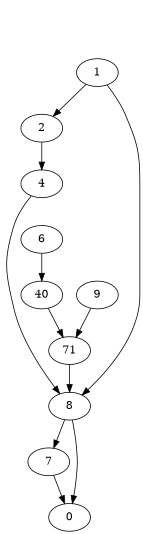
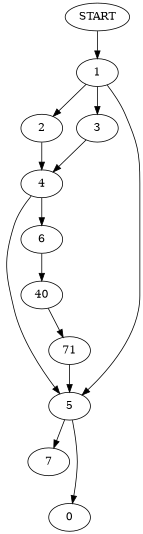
none -> (97, 17)
none -> (97, 128)
none -> (42, 208)
(97, 295) -> none
(70, 406) -> (70, 406)
(58, 486) -> none
